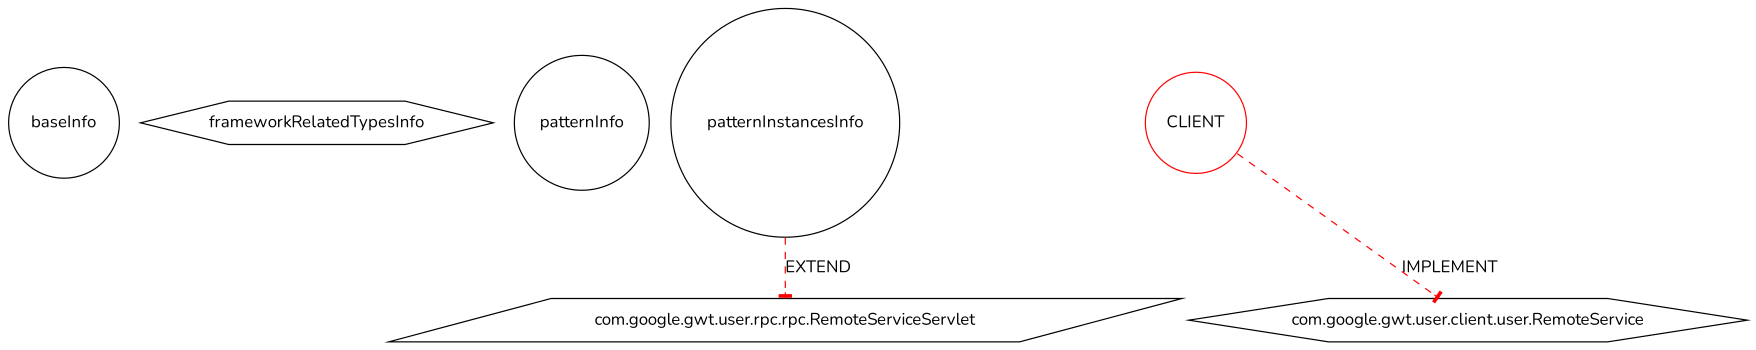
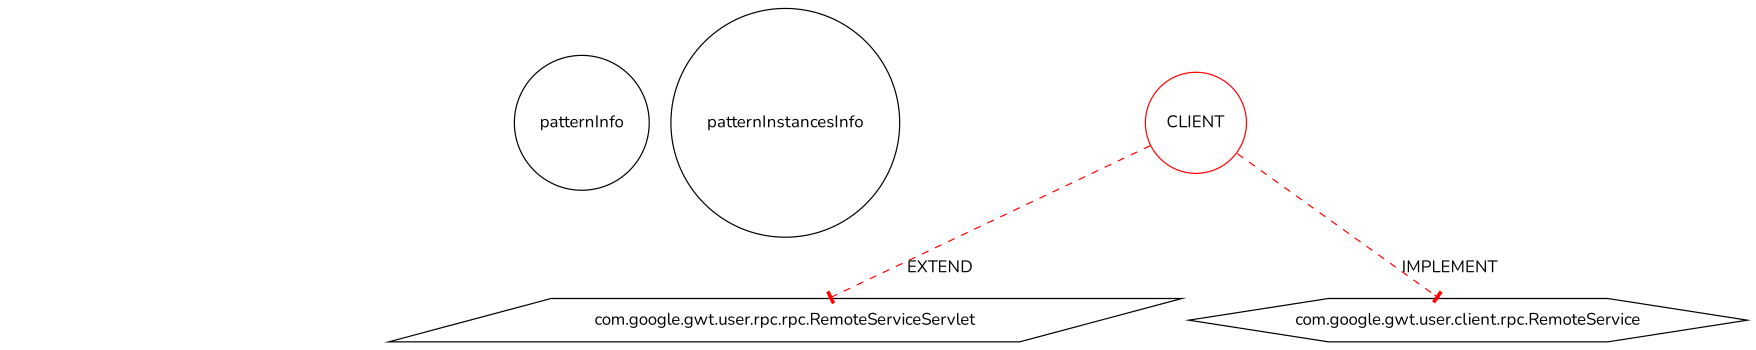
(64, 123) -> none
(317, 123) -> none
(785, 265) -> (992, 221)
(1468, 320) -> (1468, 320)
